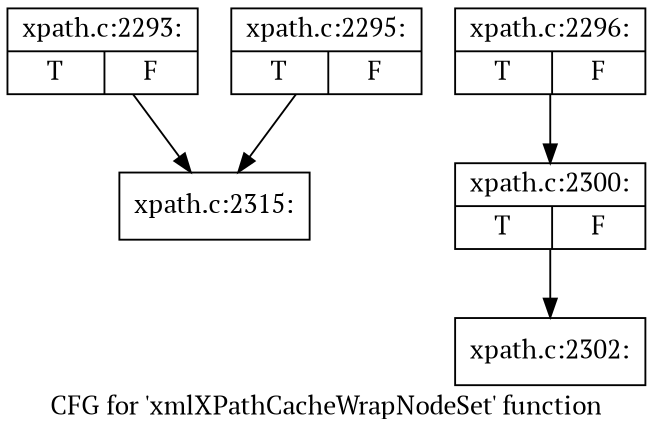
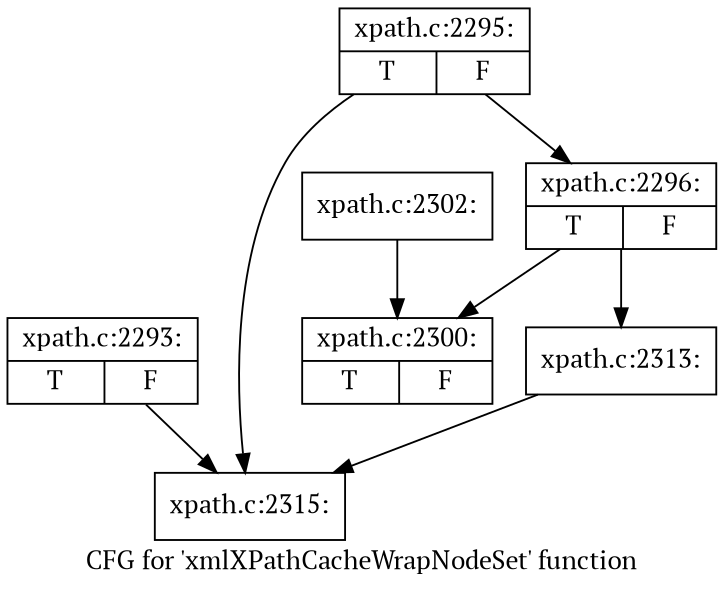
none -> (521, 123)
(550, 274) -> (397, 270)
none -> (621, 361)
